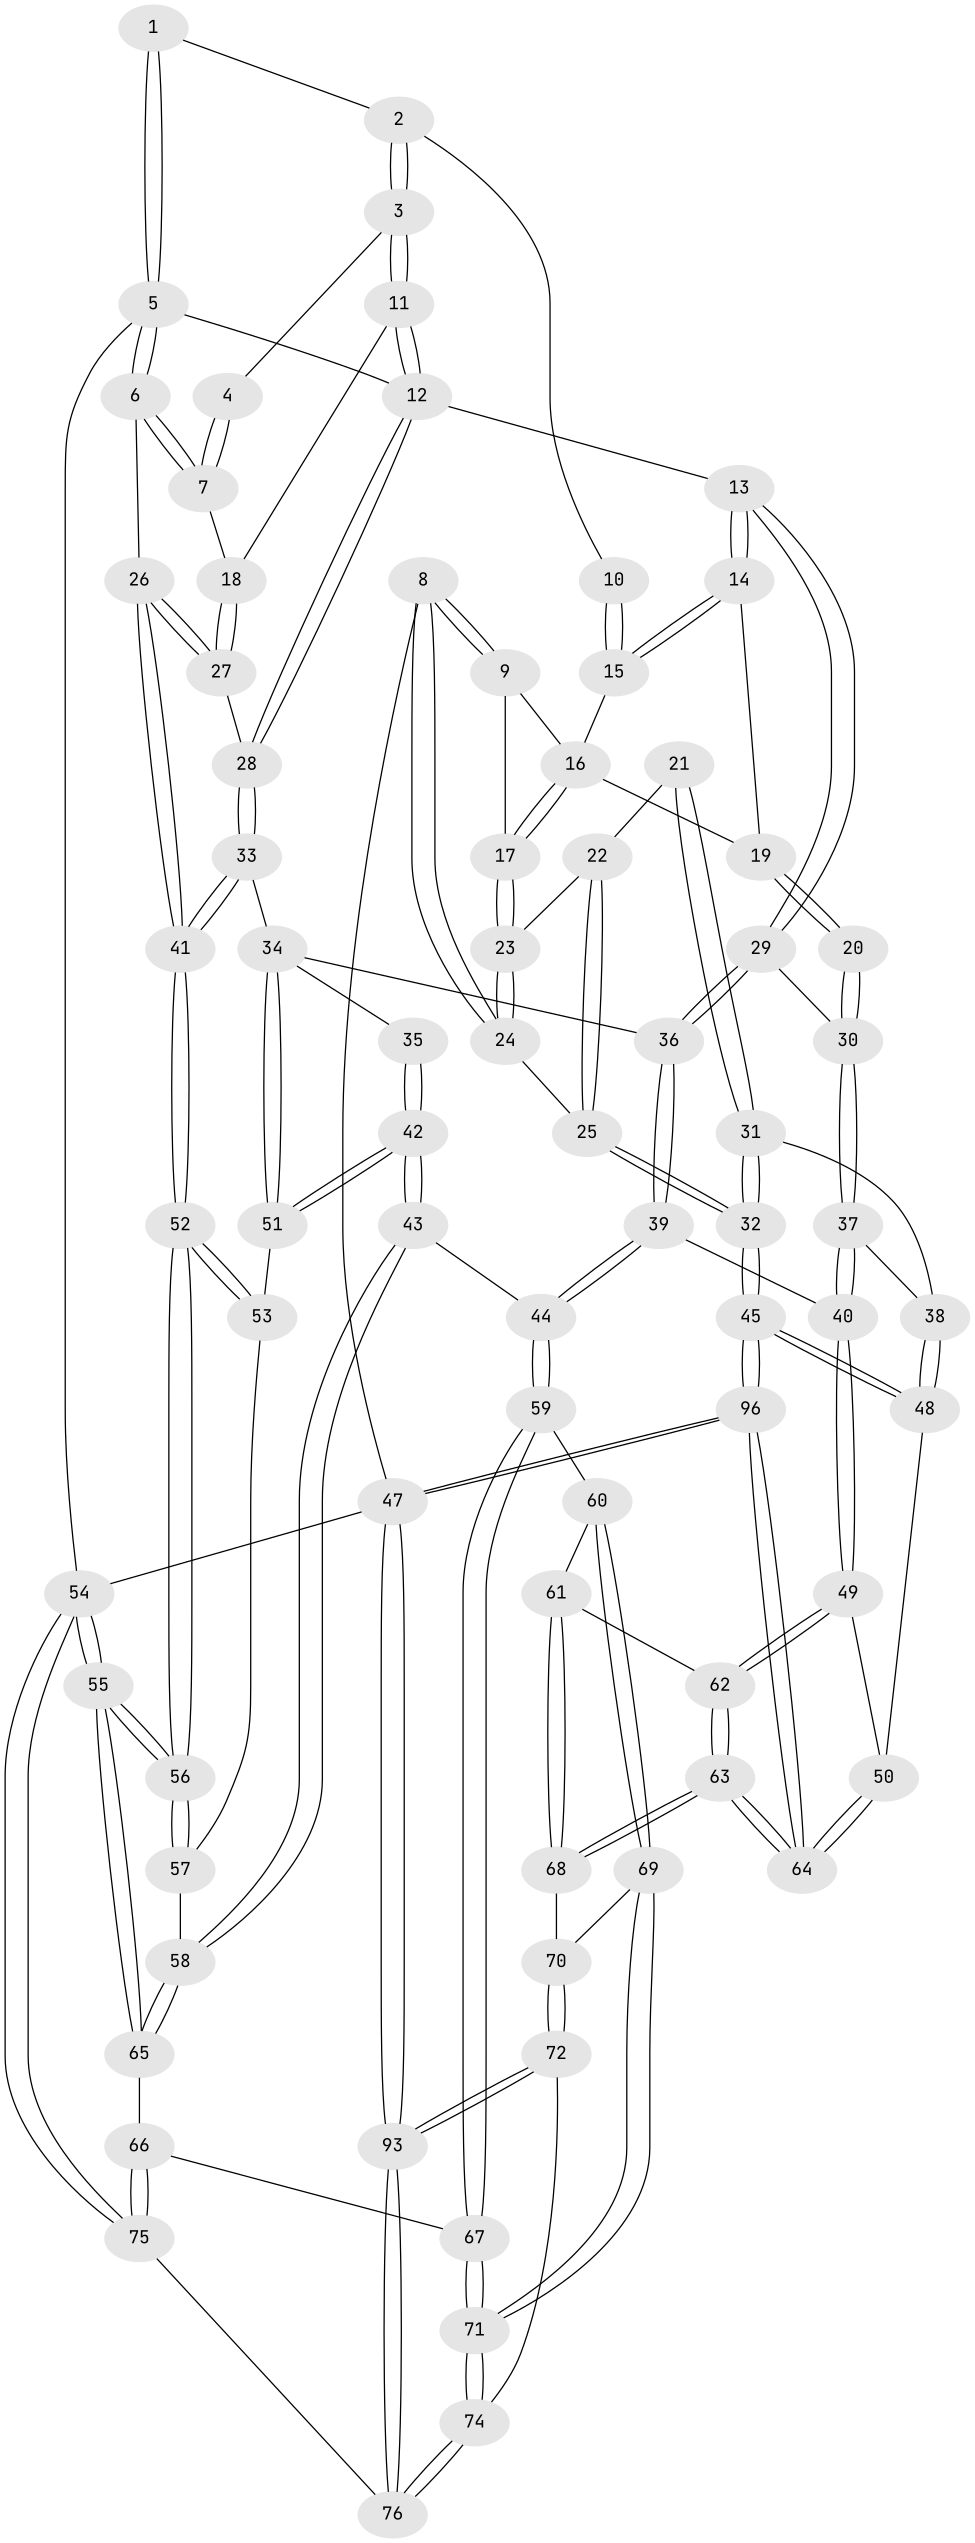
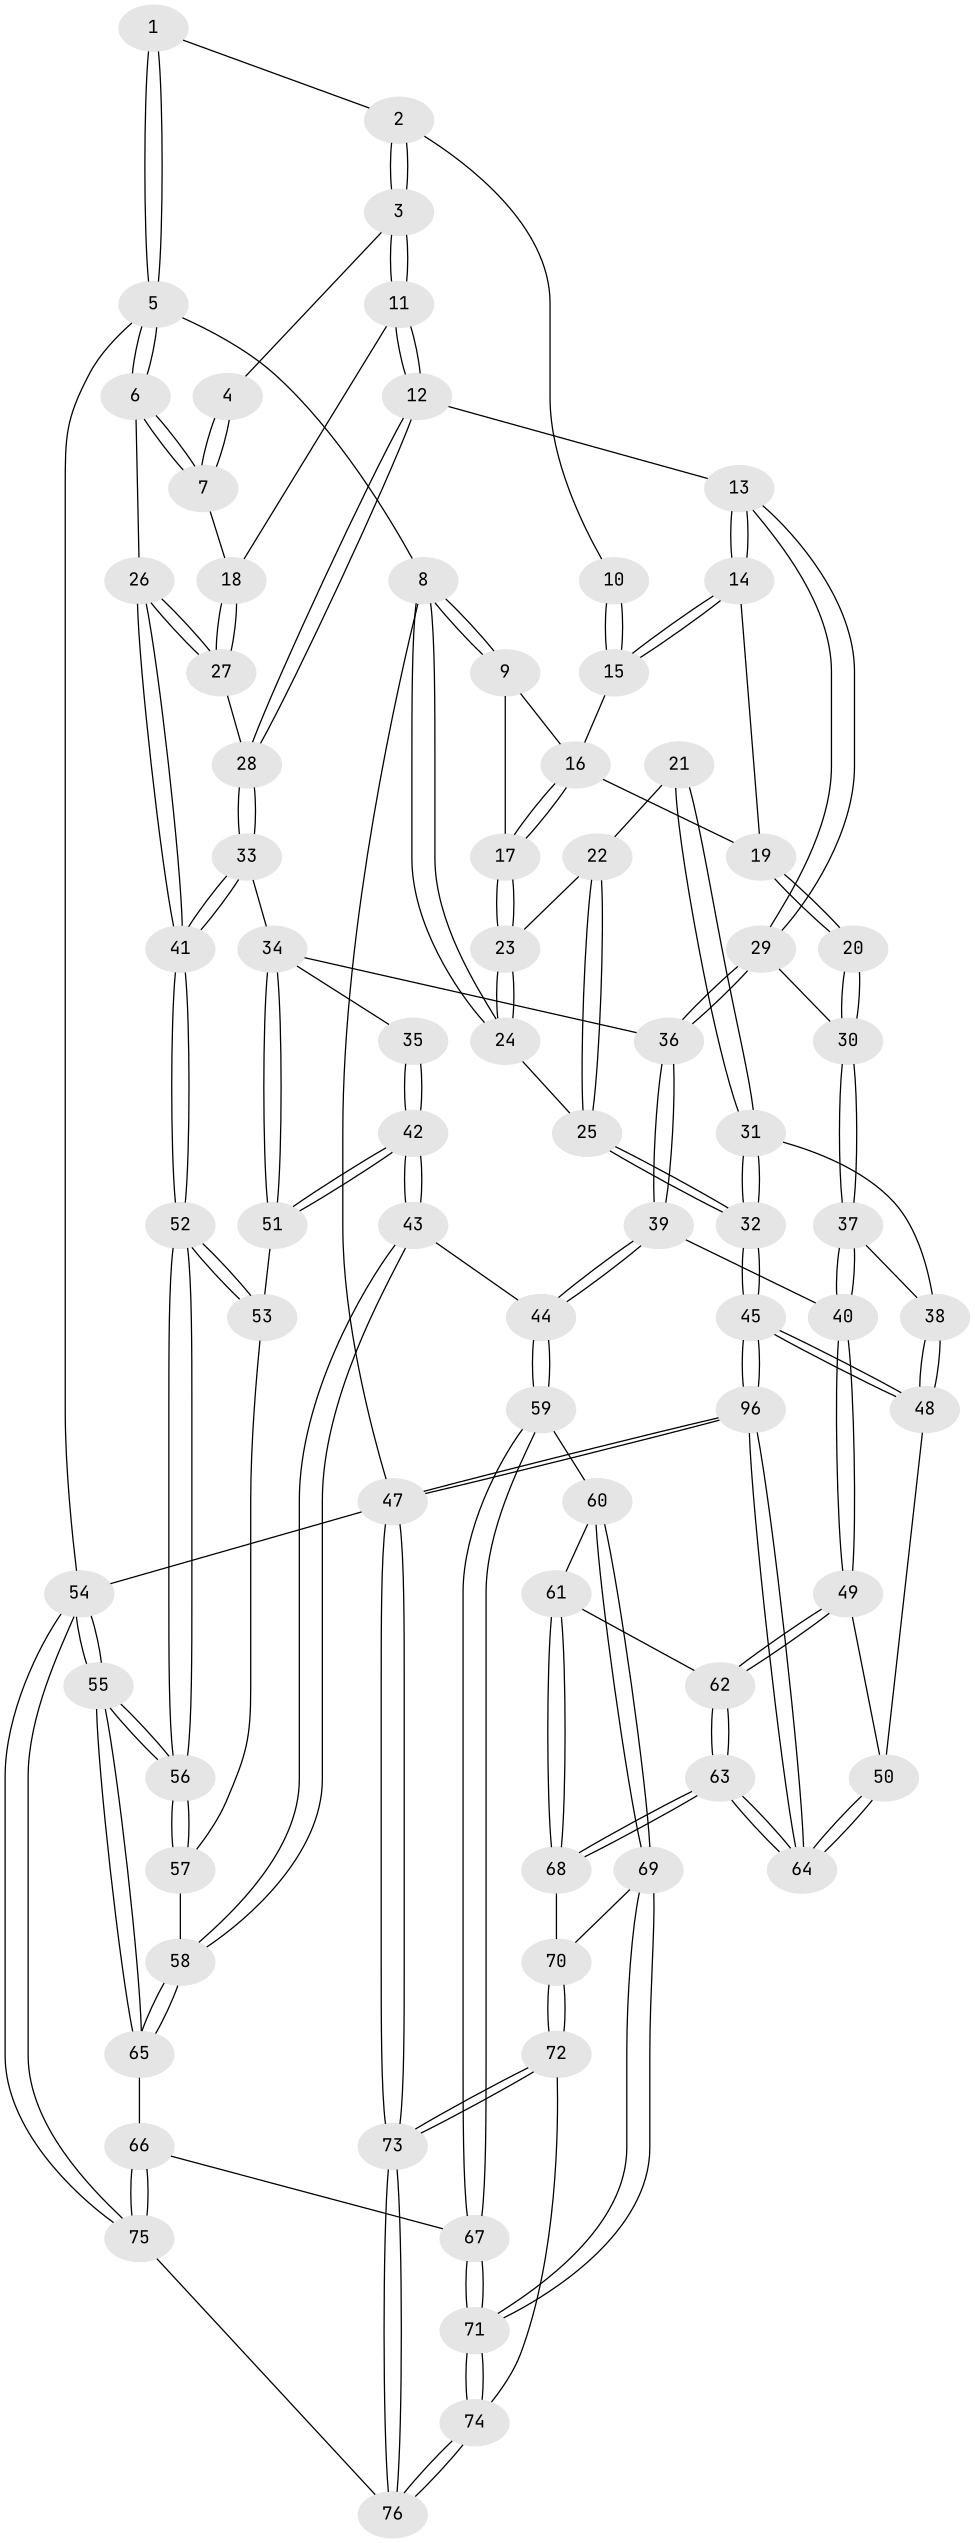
(287, 347) -> (317, 418)
(393, 2146) -> (393, 2146)
